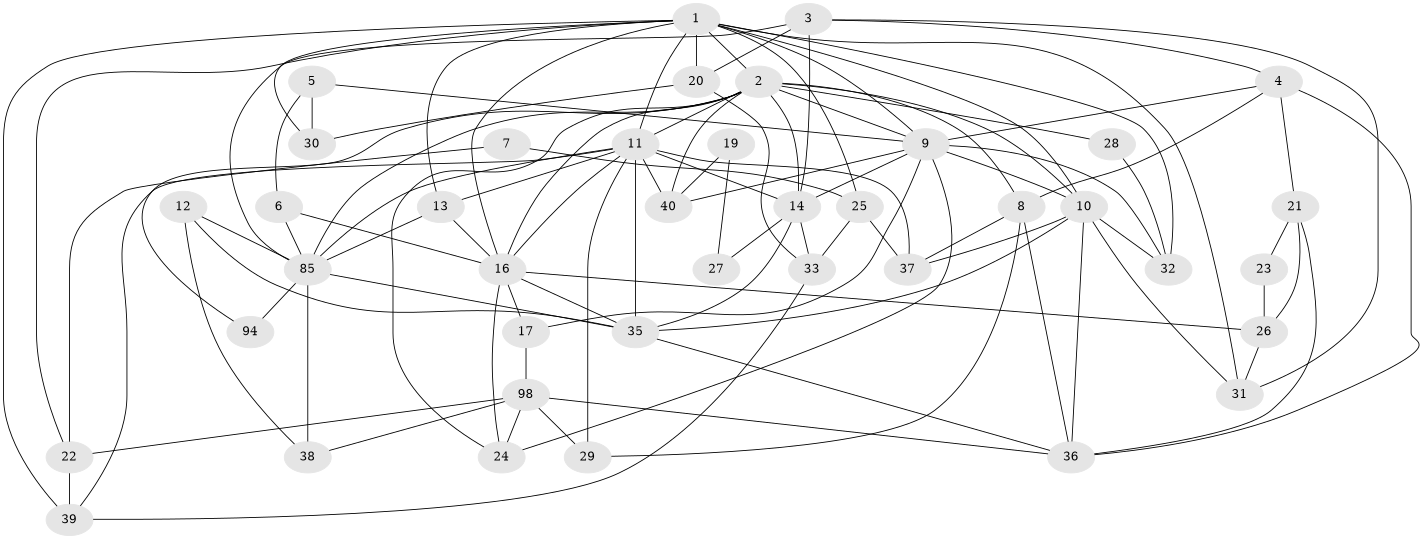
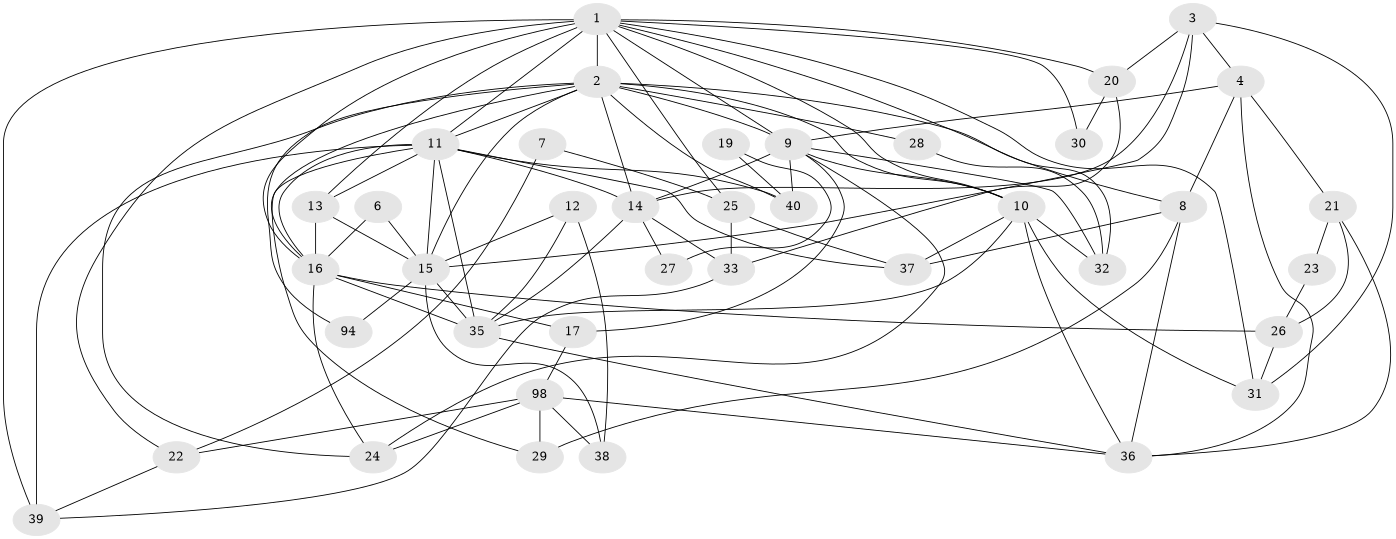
(312, 82) -> none
(308, 270) -> (426, 270)
